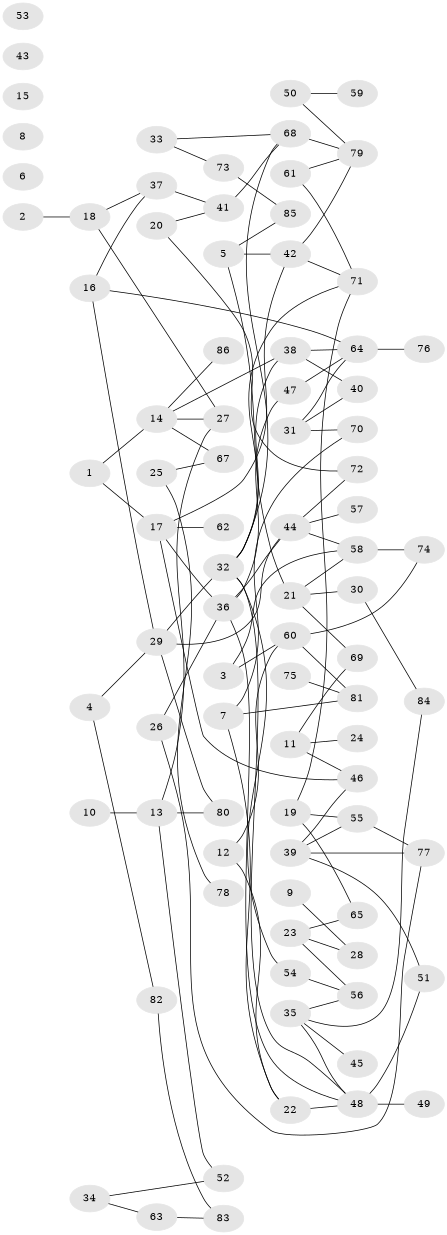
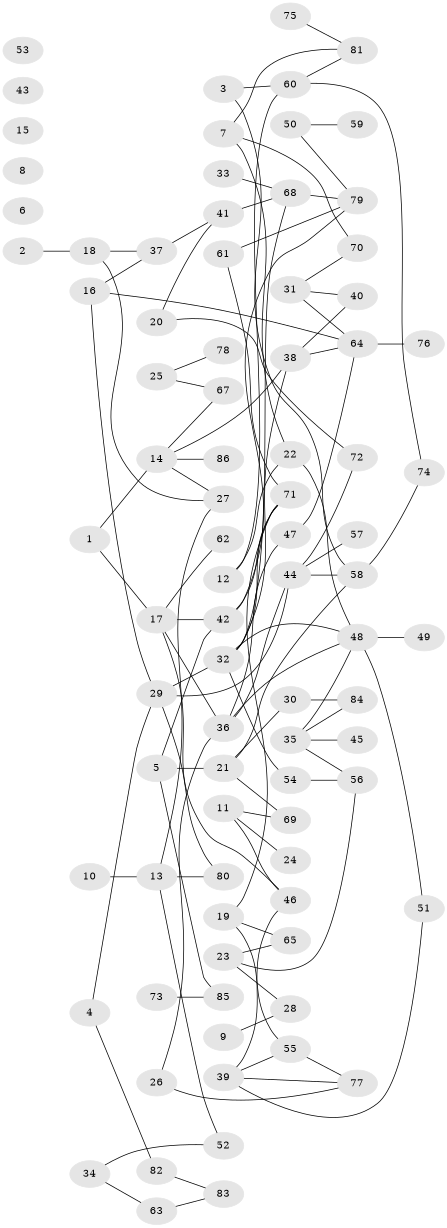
(190, 154) -> none
